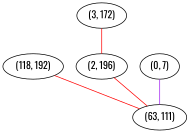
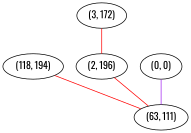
(33, 66) -> (33, 66)
(160, 66) -> (161, 66)
